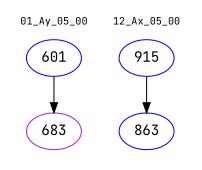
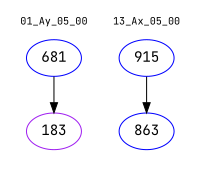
(147, 22) -> (147, 22)
(54, 58) -> (54, 58)
(54, 131) -> (54, 131)
